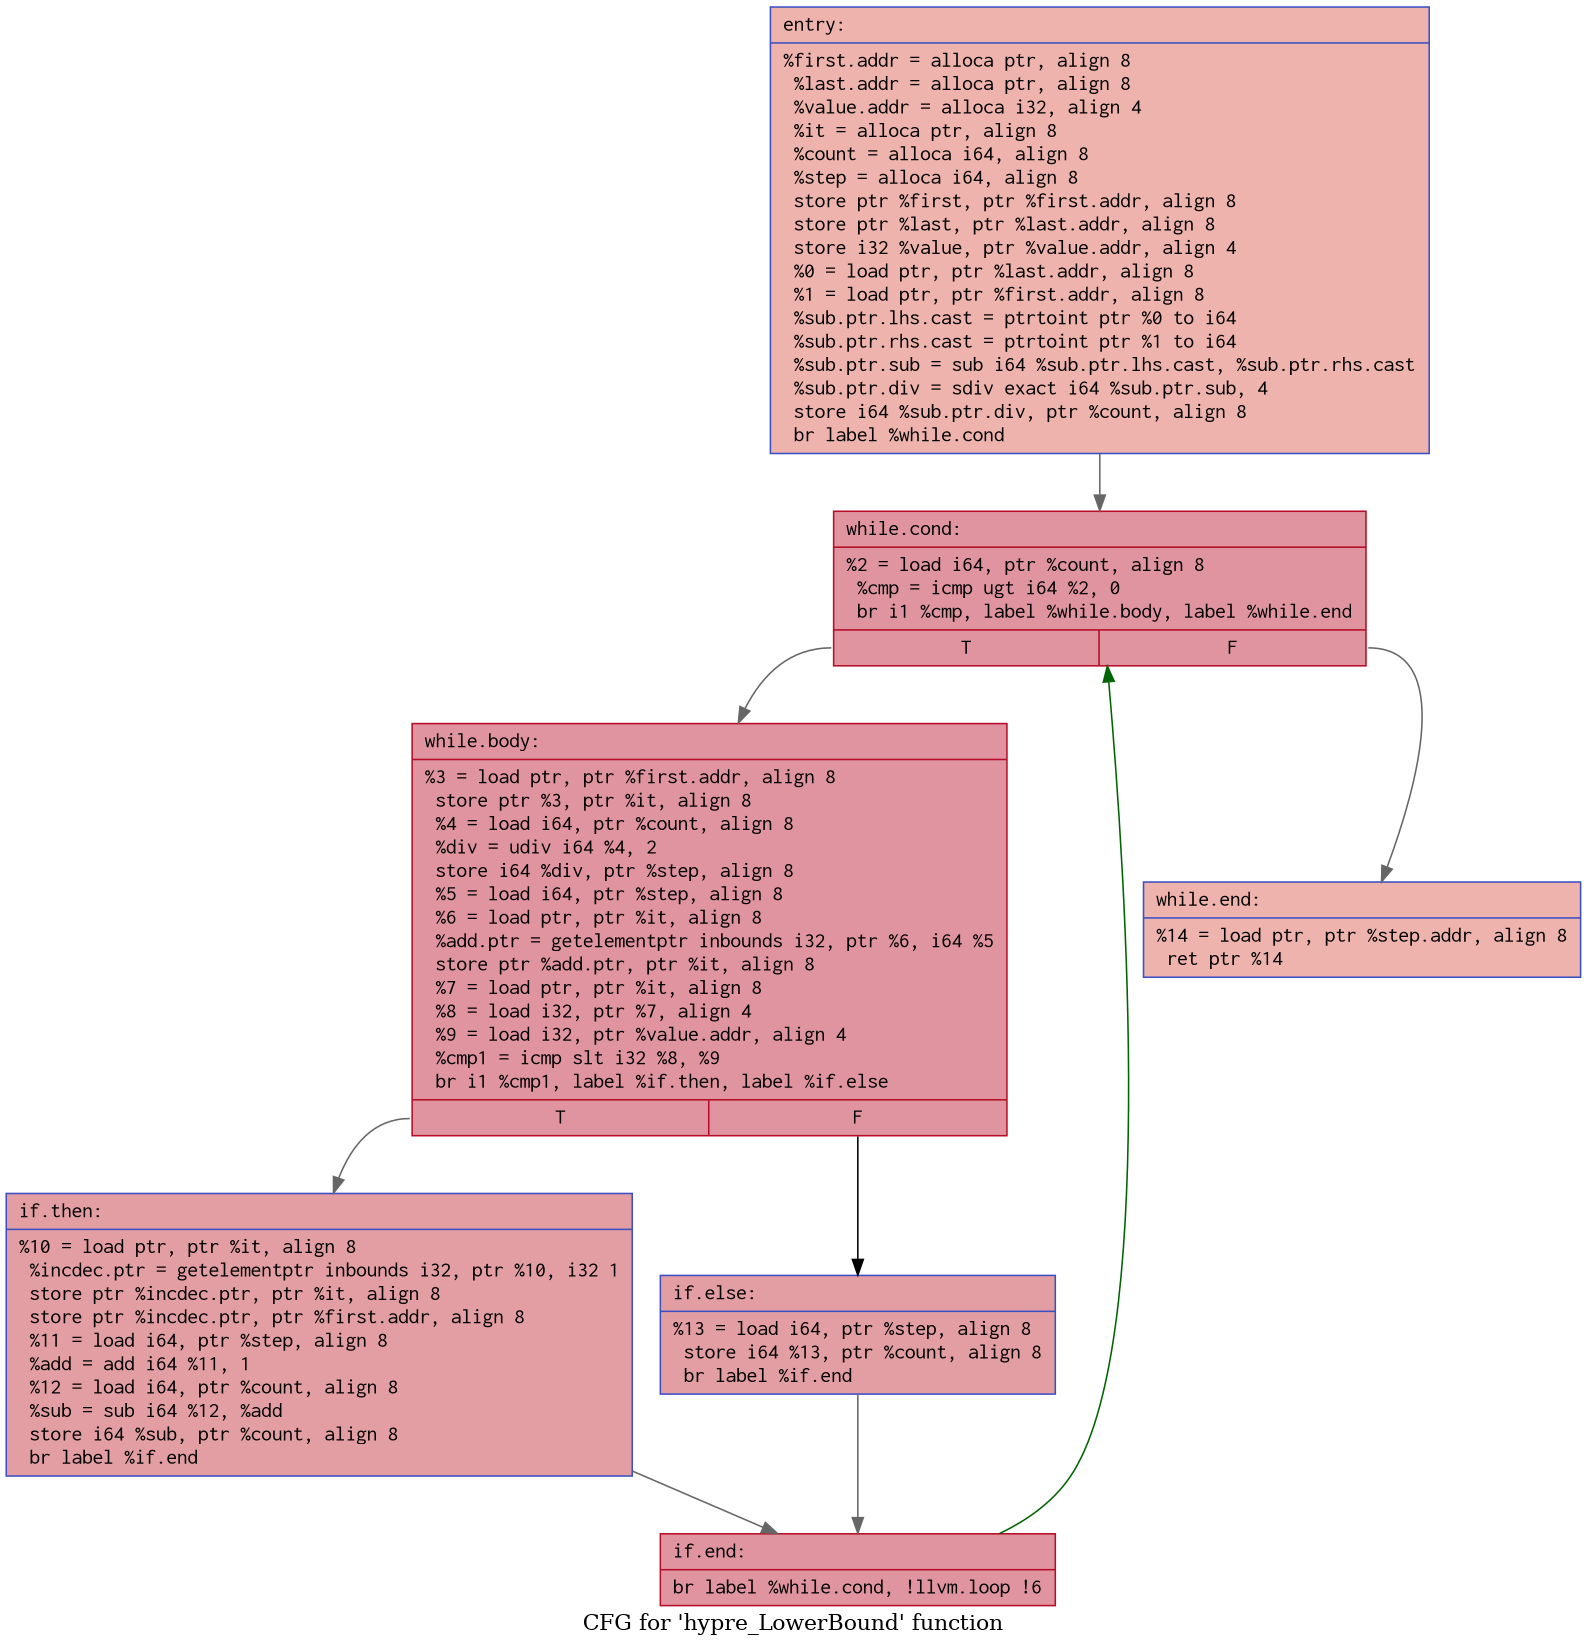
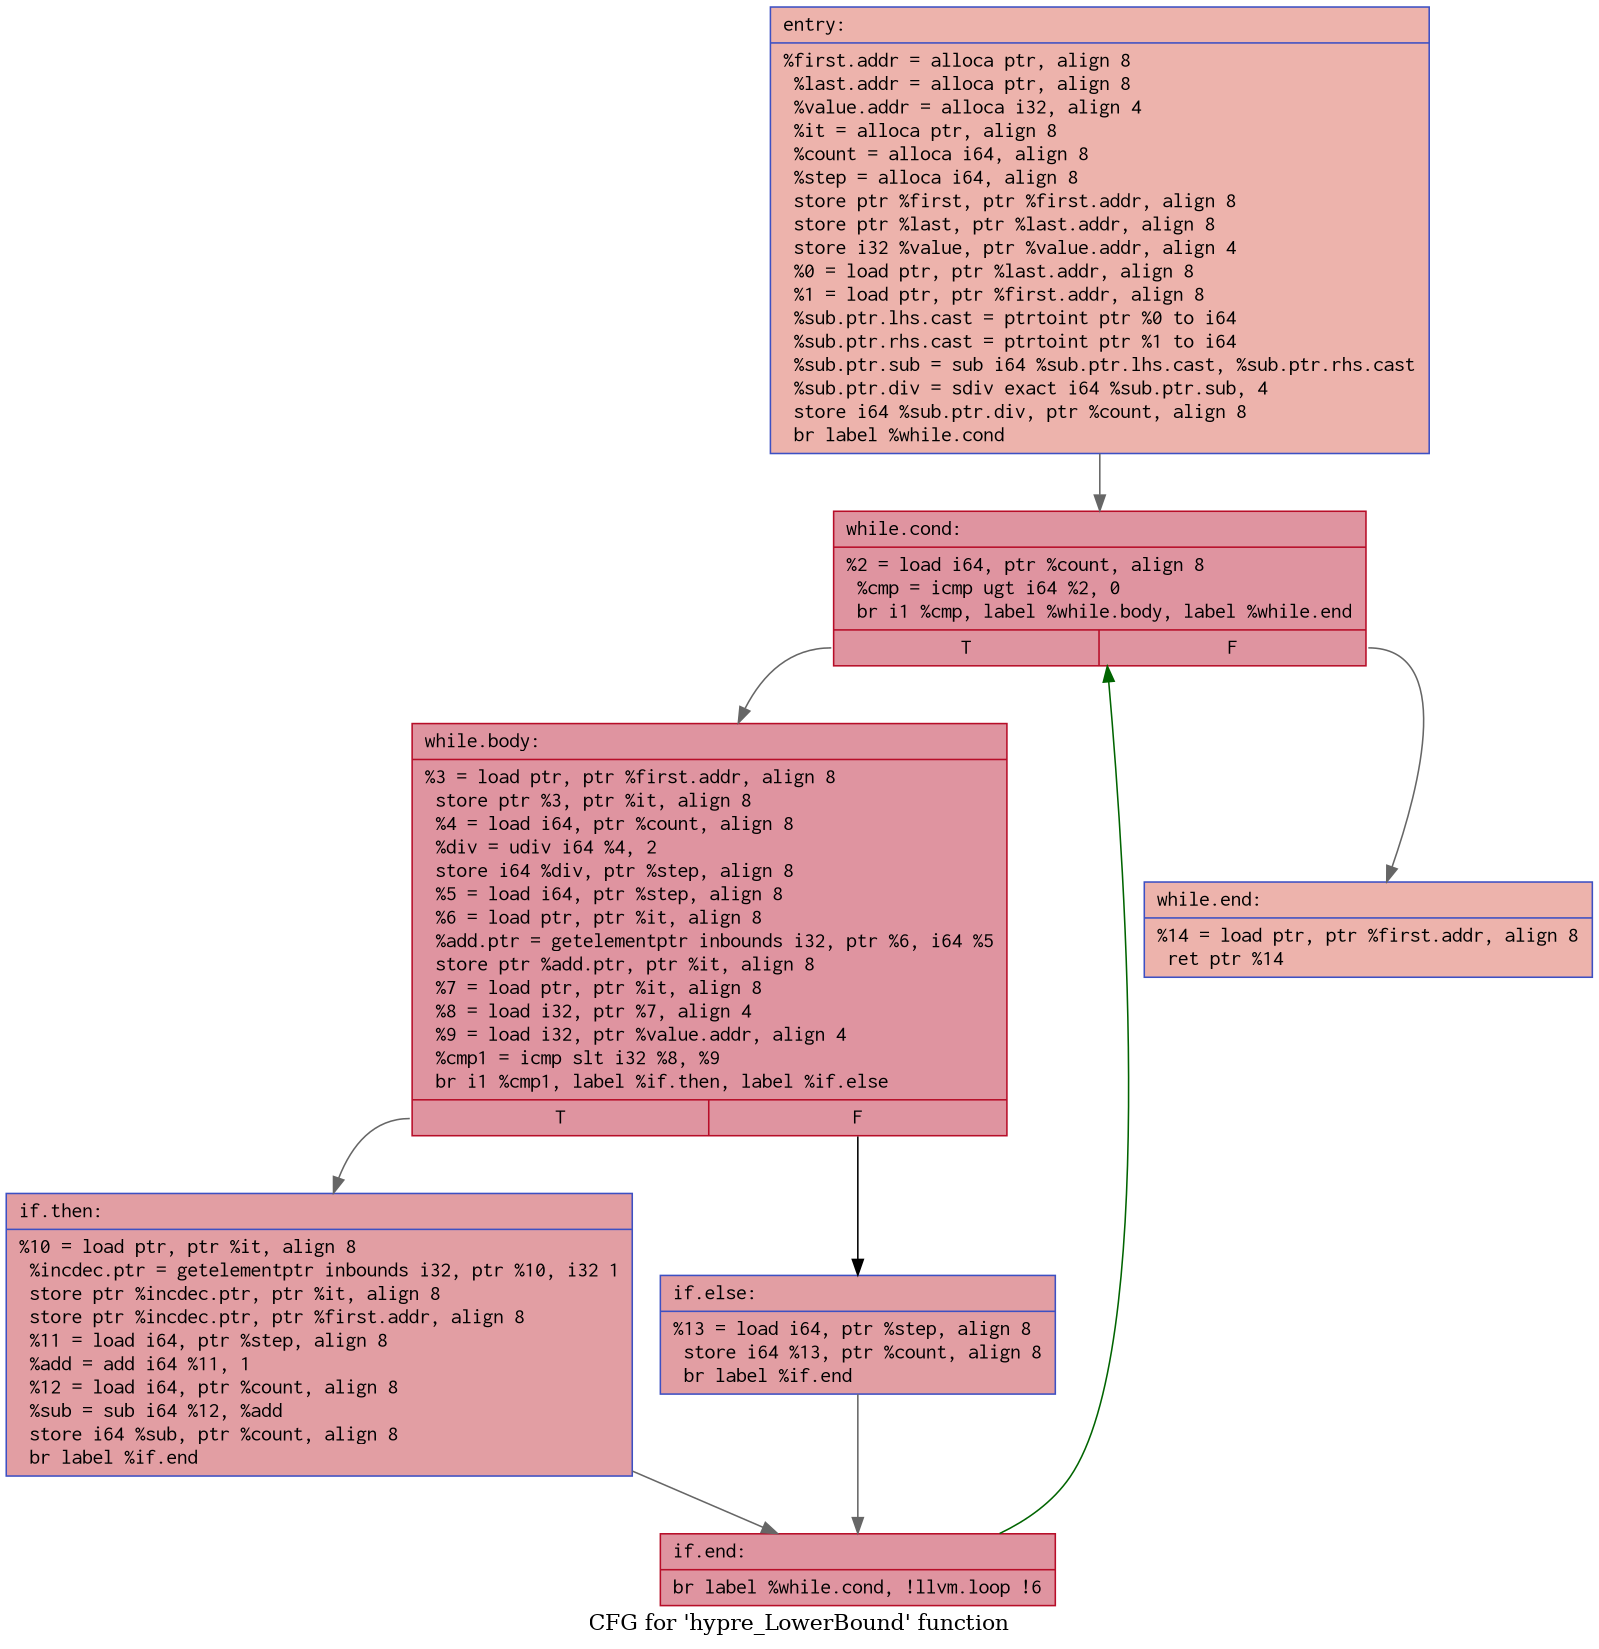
(1362, 935) -> (1368, 935)
